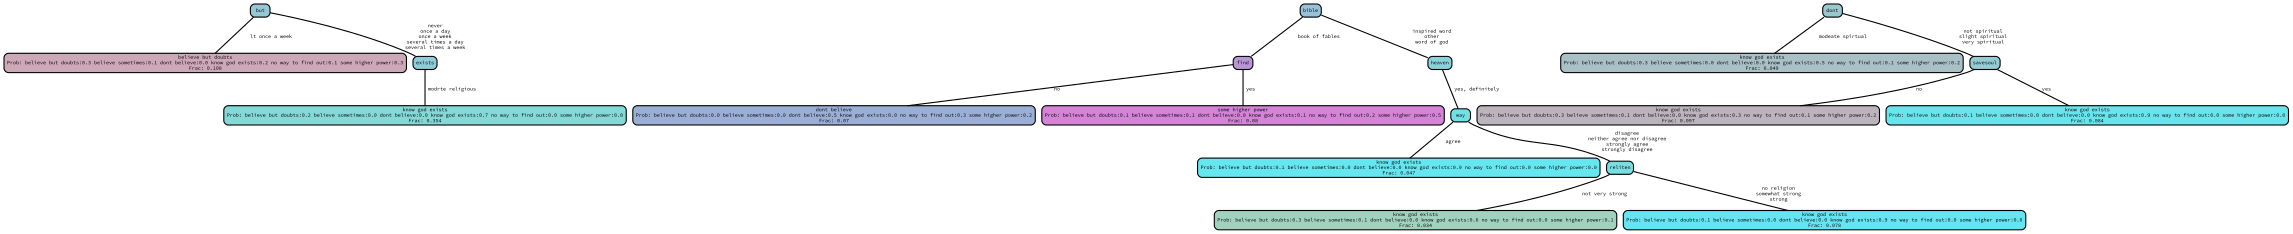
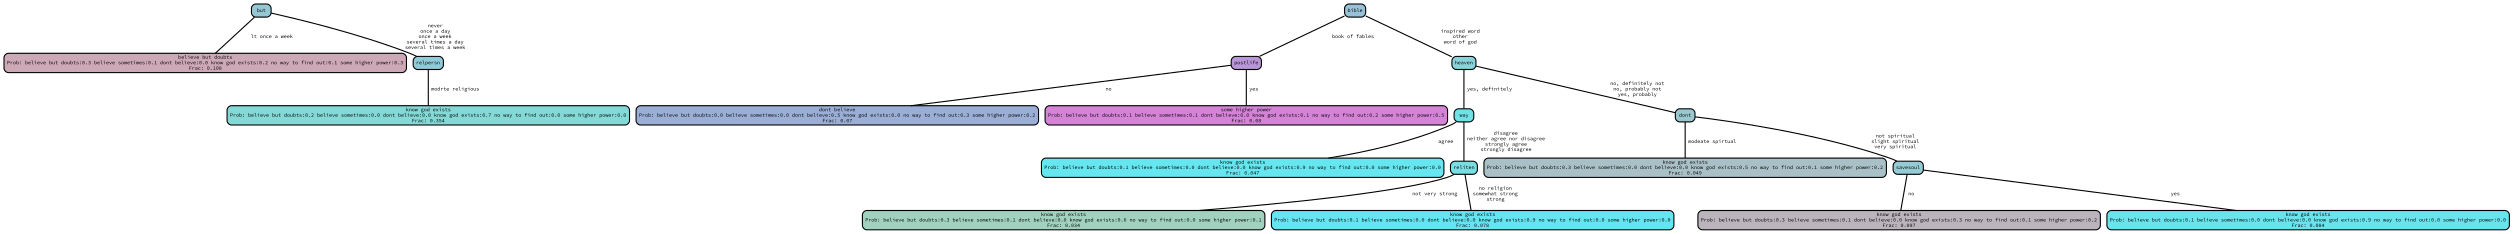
(425, 63) -> (428, 63)
(1243, 63) -> (1246, 63)
none -> (1576, 89)
